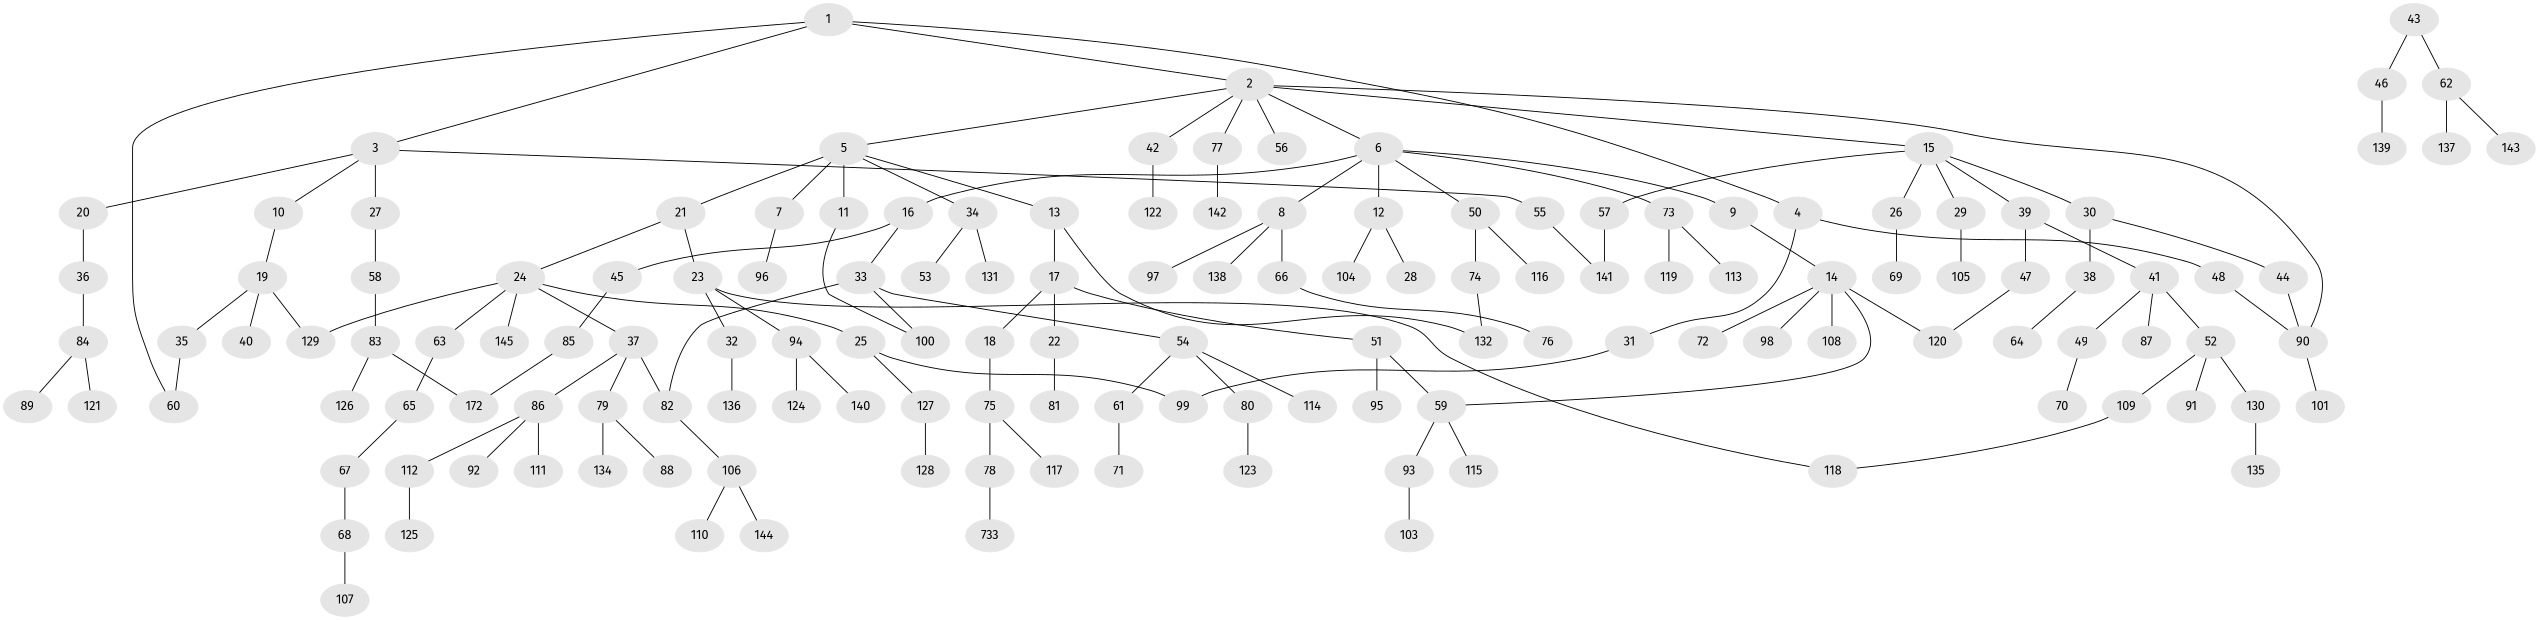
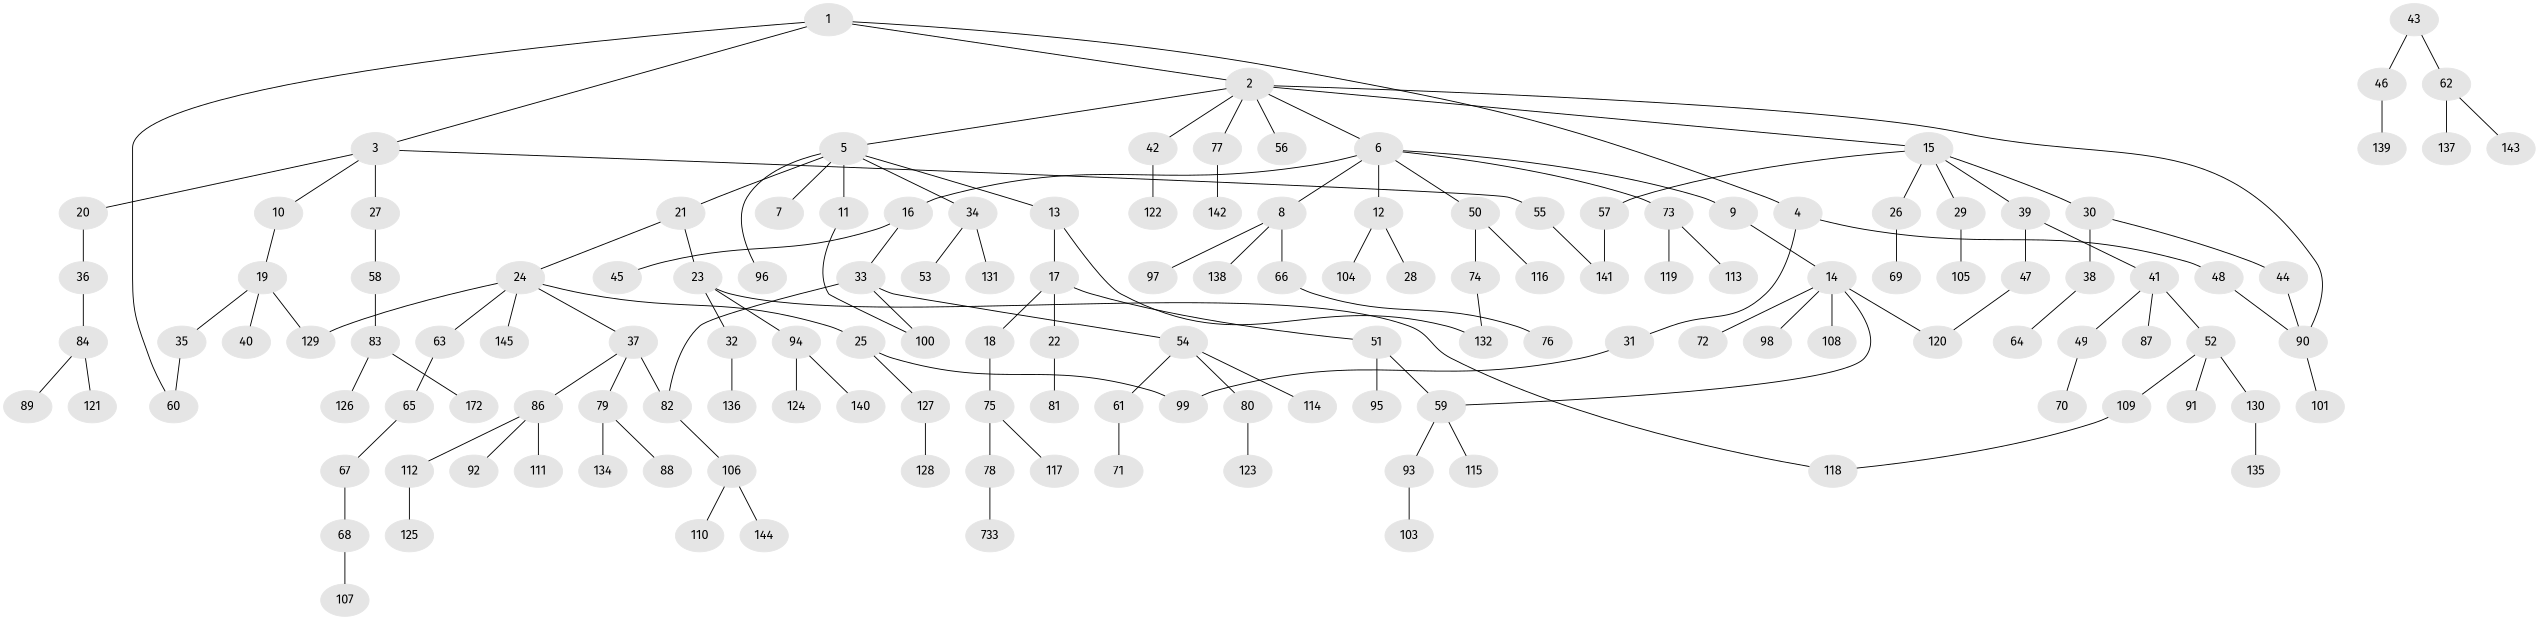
(772, 242) -> (753, 189)
(569, 342) -> none
